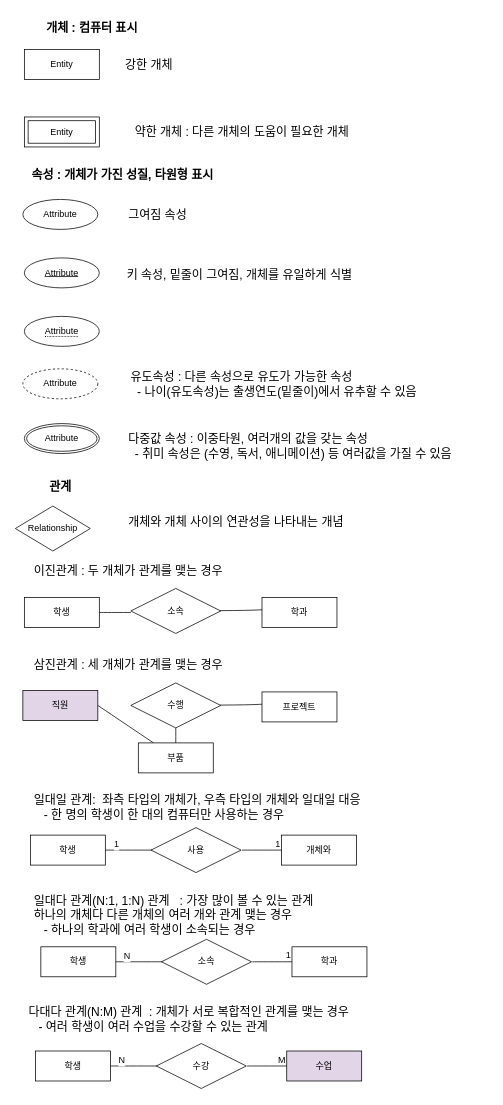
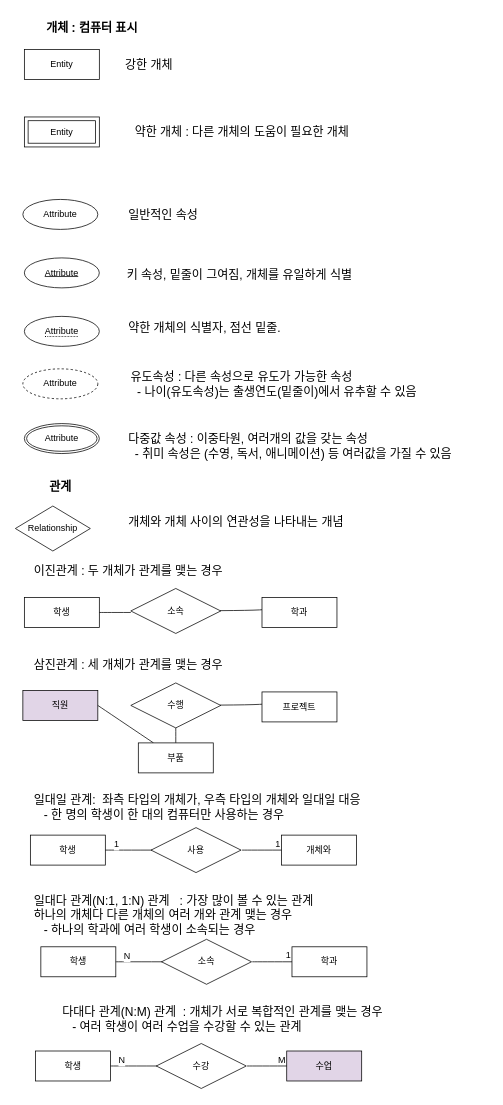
(135, 174) -> none
(160, 214) -> (166, 214)
none -> (216, 328)
(206, 1020) -> (239, 1020)
